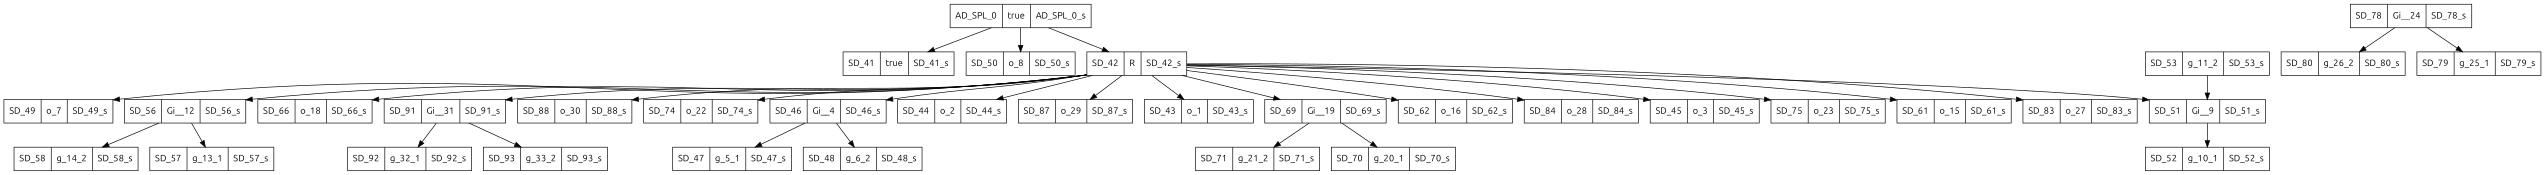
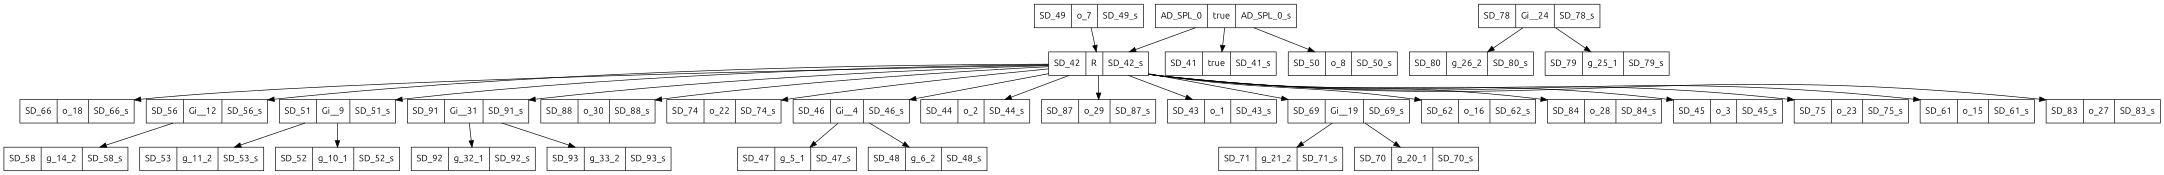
(434, 84) -> (1093, 37)
(2207, 84) -> (273, 134)
(212, 159) -> none
